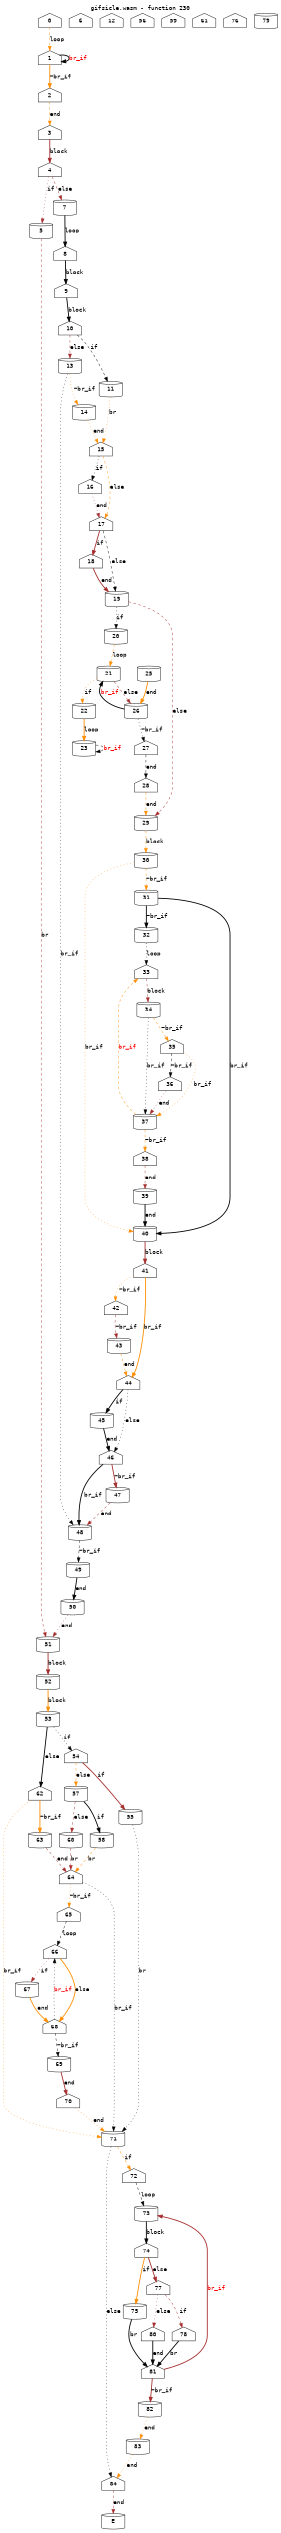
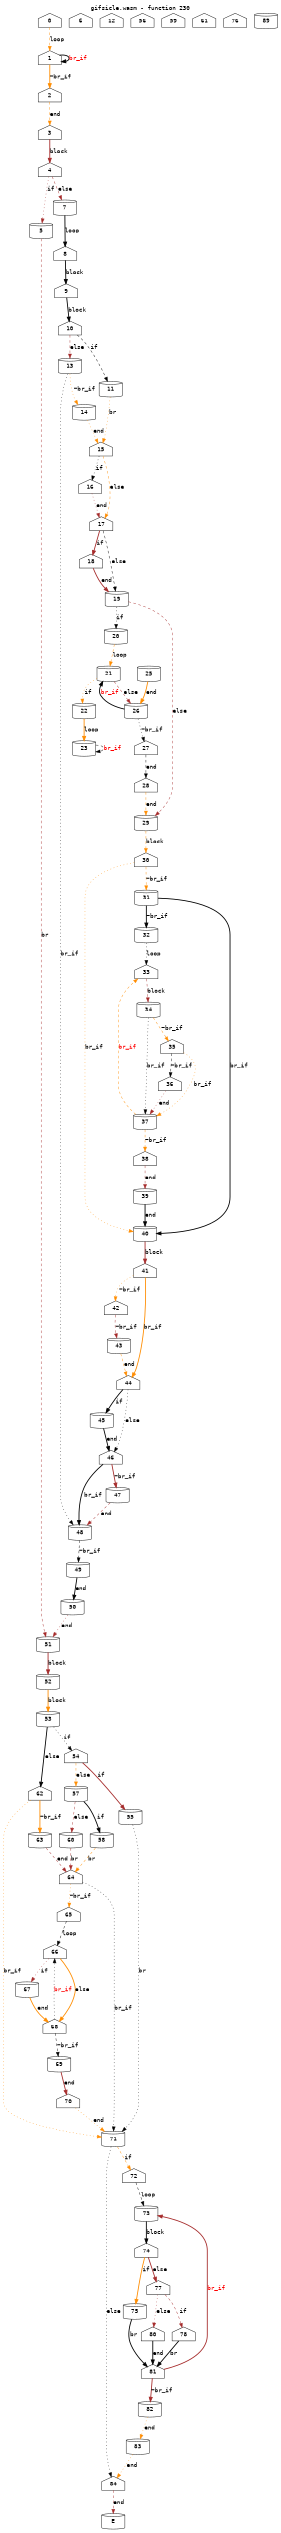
(266, 21) -> (266, 21)
(146, 860) -> (146, 860)
